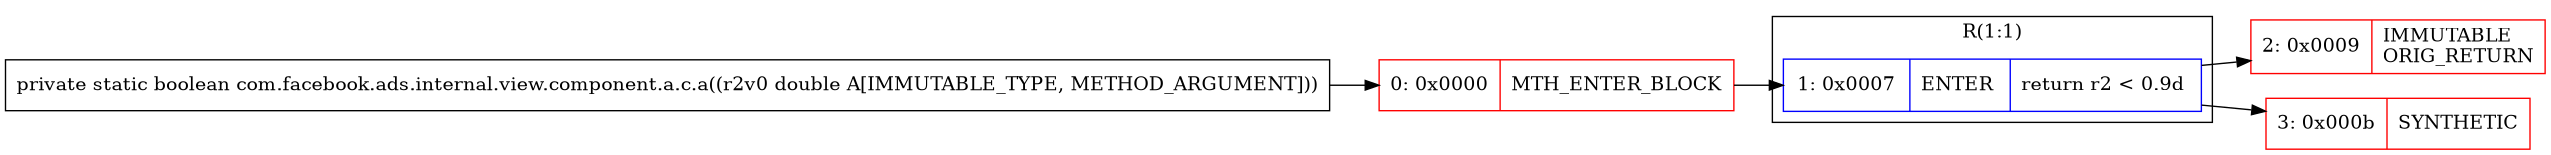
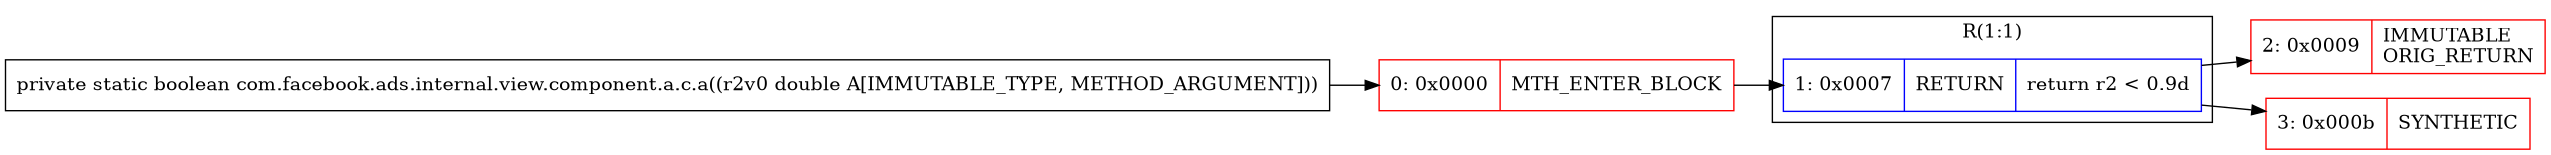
(1957, 85) -> (1960, 85)
